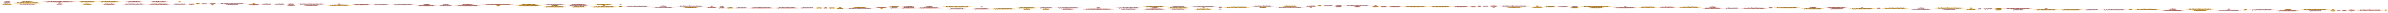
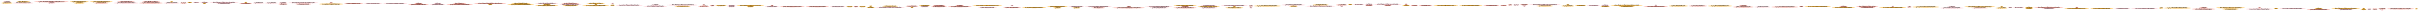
none -> (721, 6)
